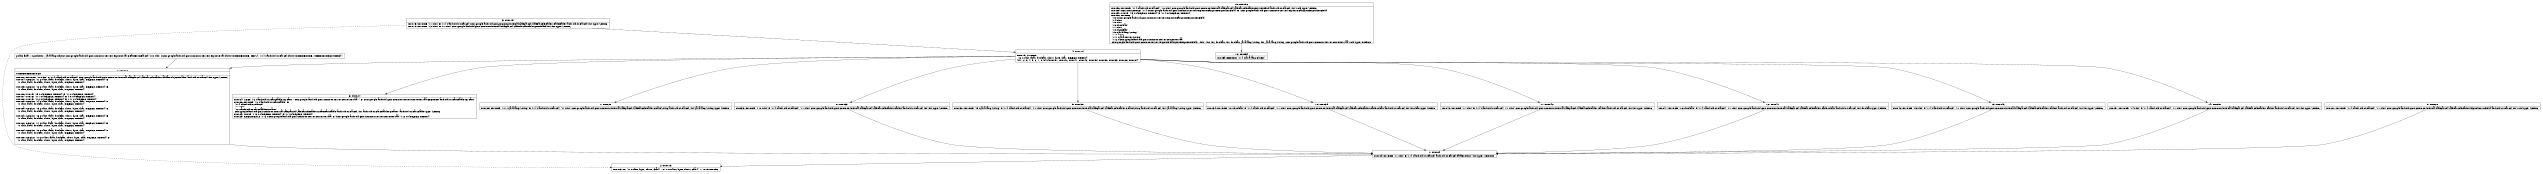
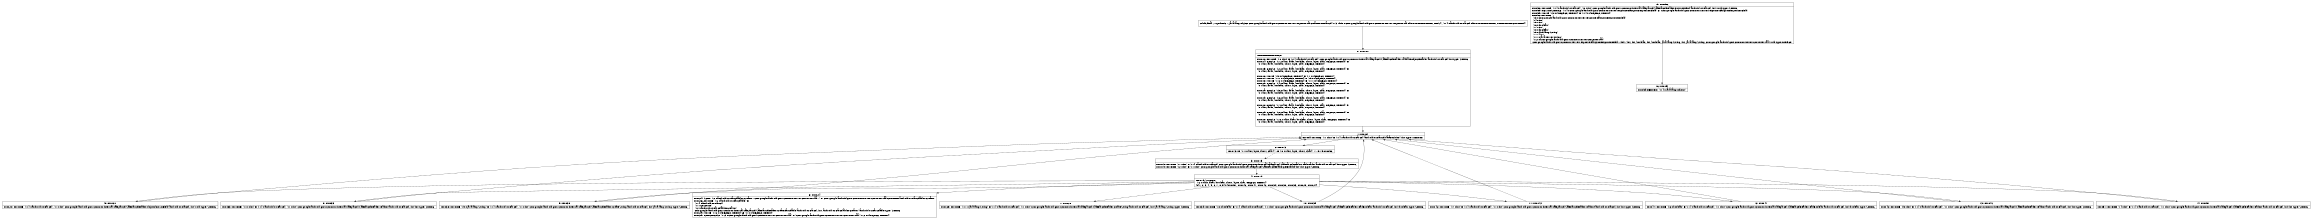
(623, 60) -> (666, 183)
(240, 107) -> (703, 206)
(65, 154) -> (1270, 156)
